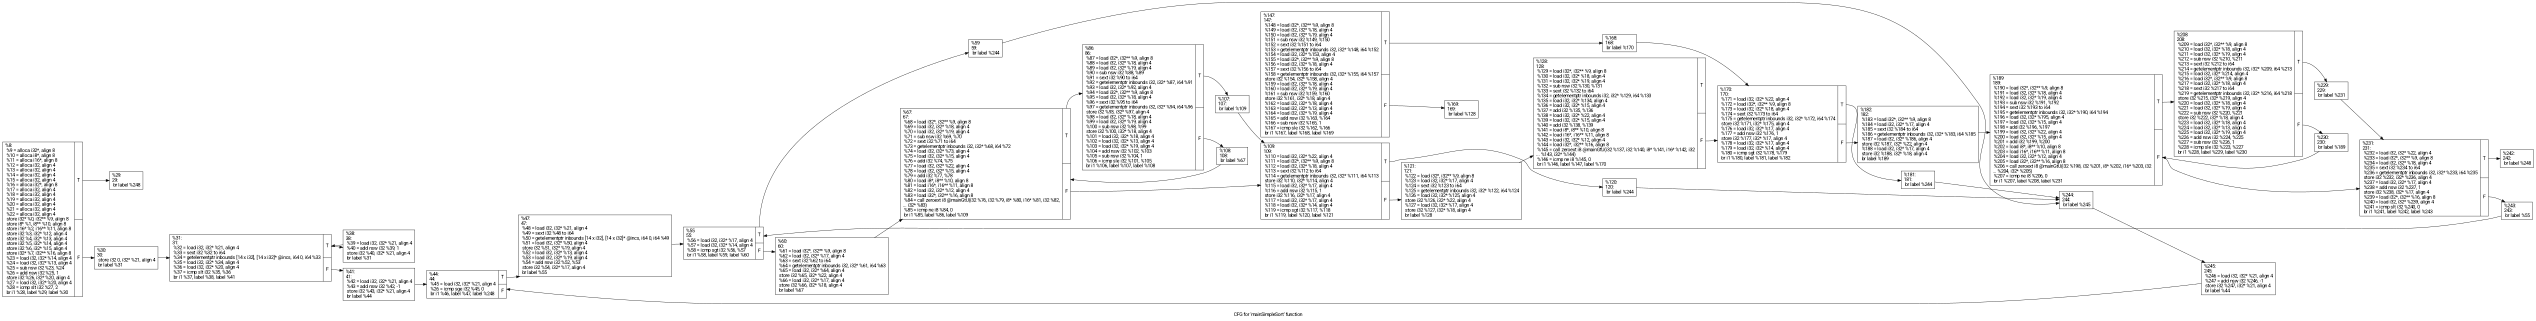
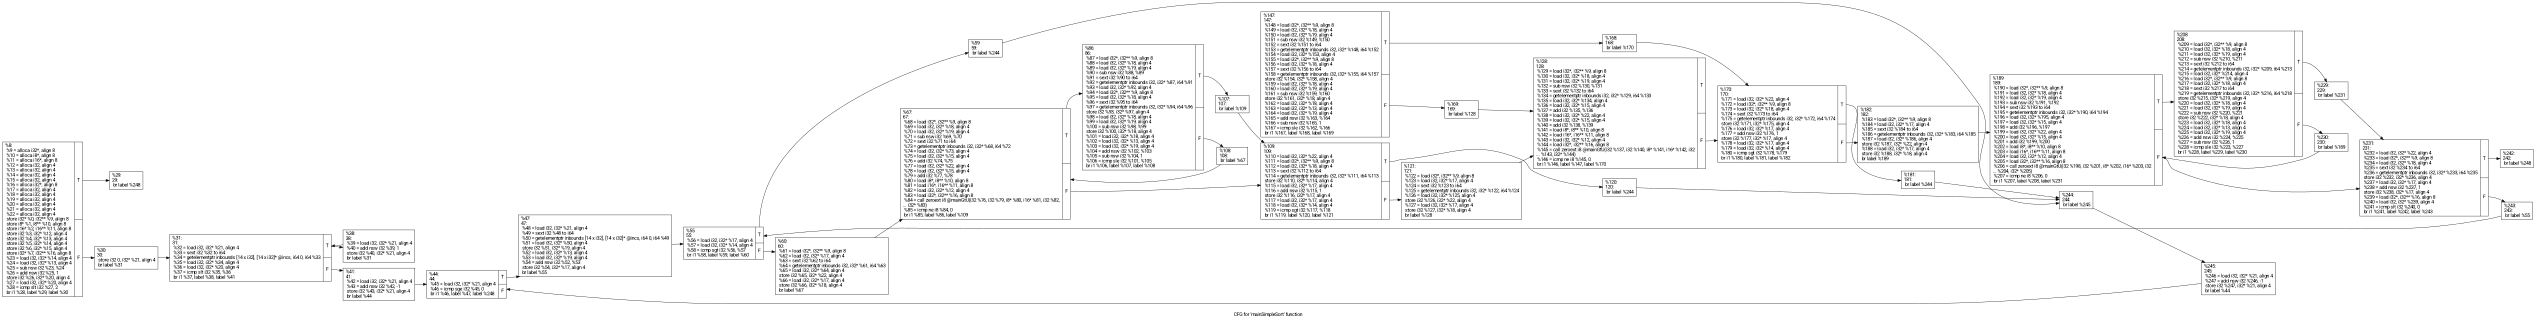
none -> (1504, 110)
(457, 289) -> (457, 289)
